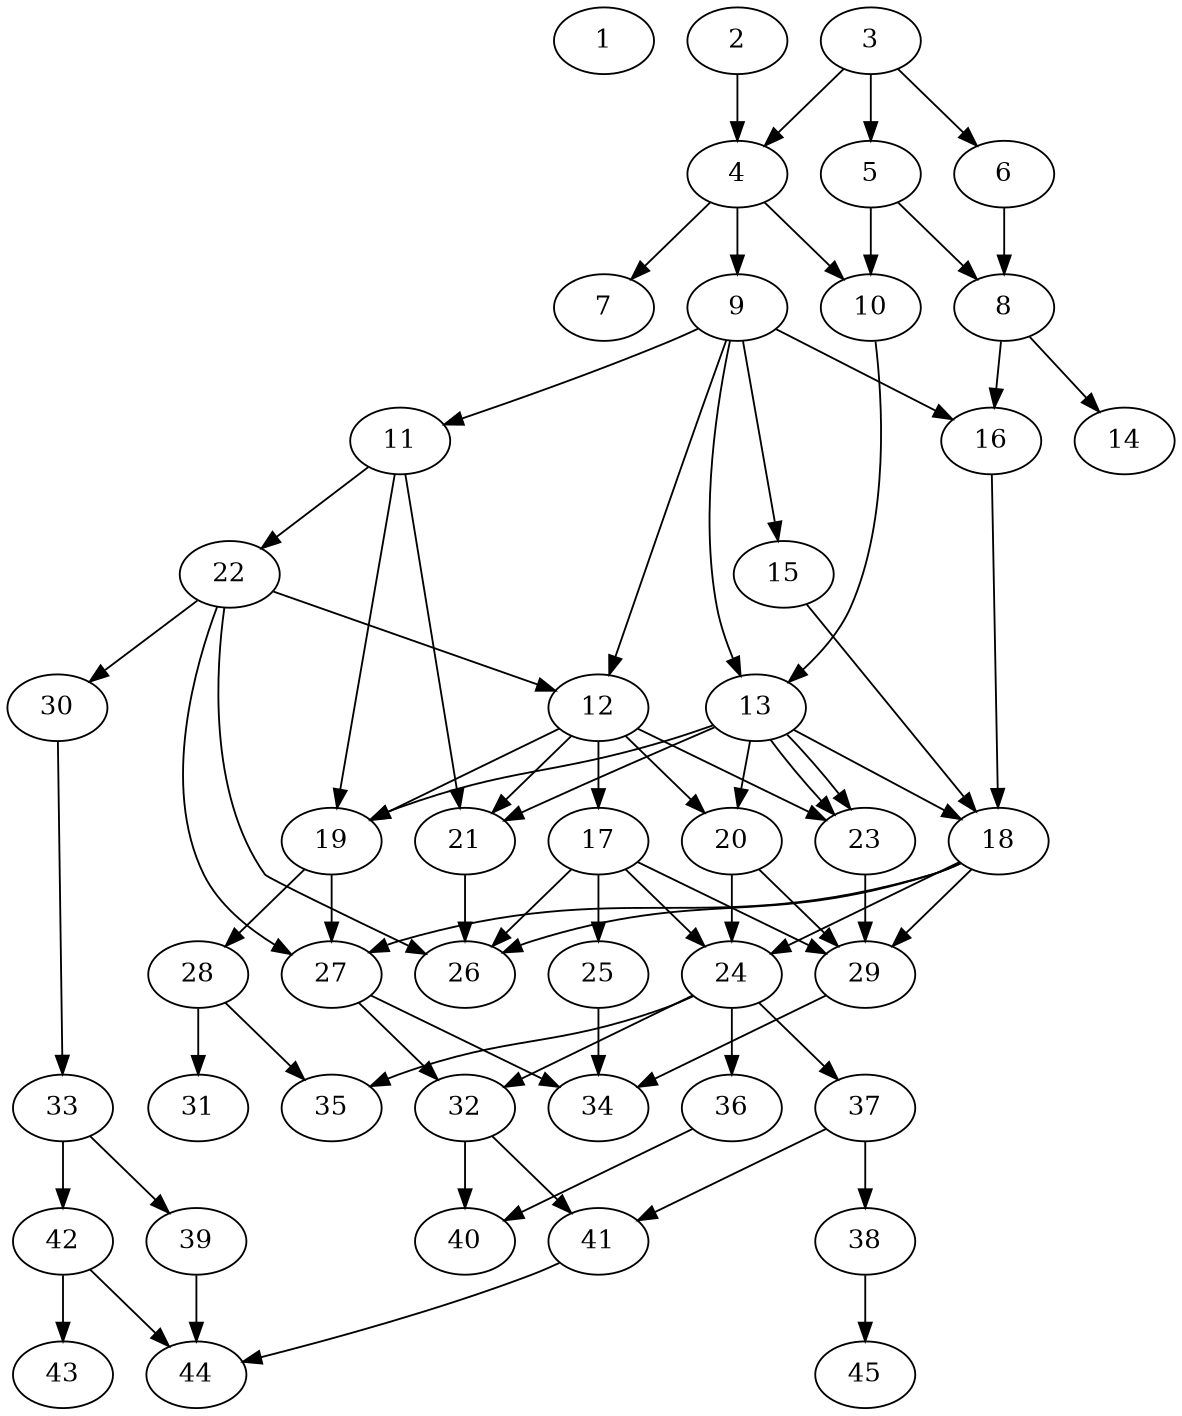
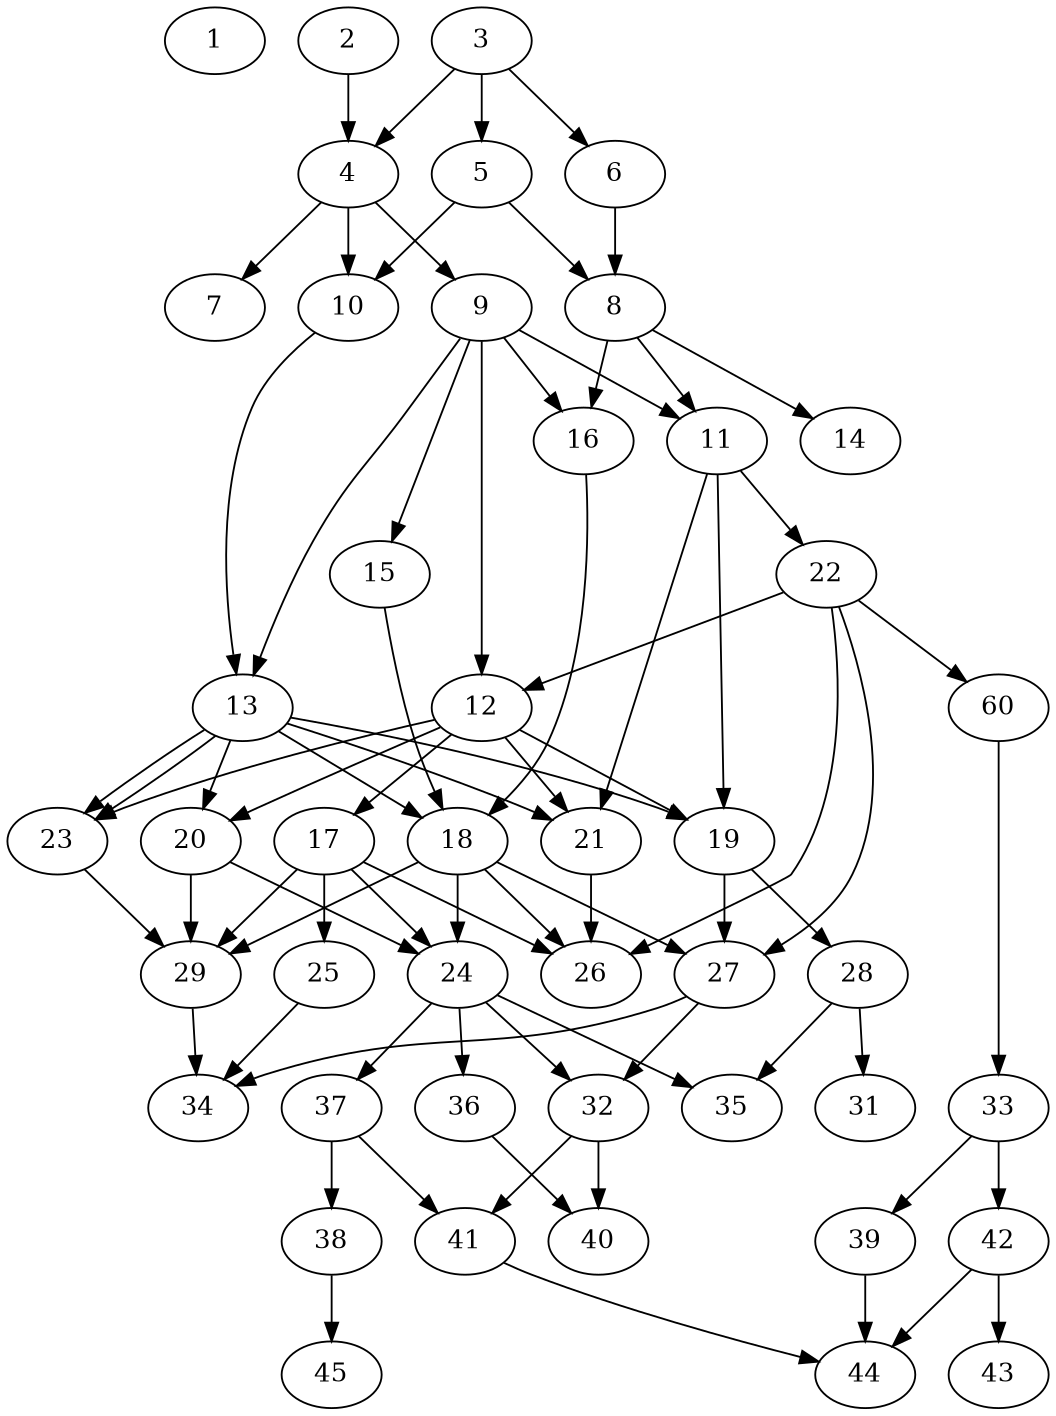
none -> (660, 367)
(57, 708) -> (999, 708)
